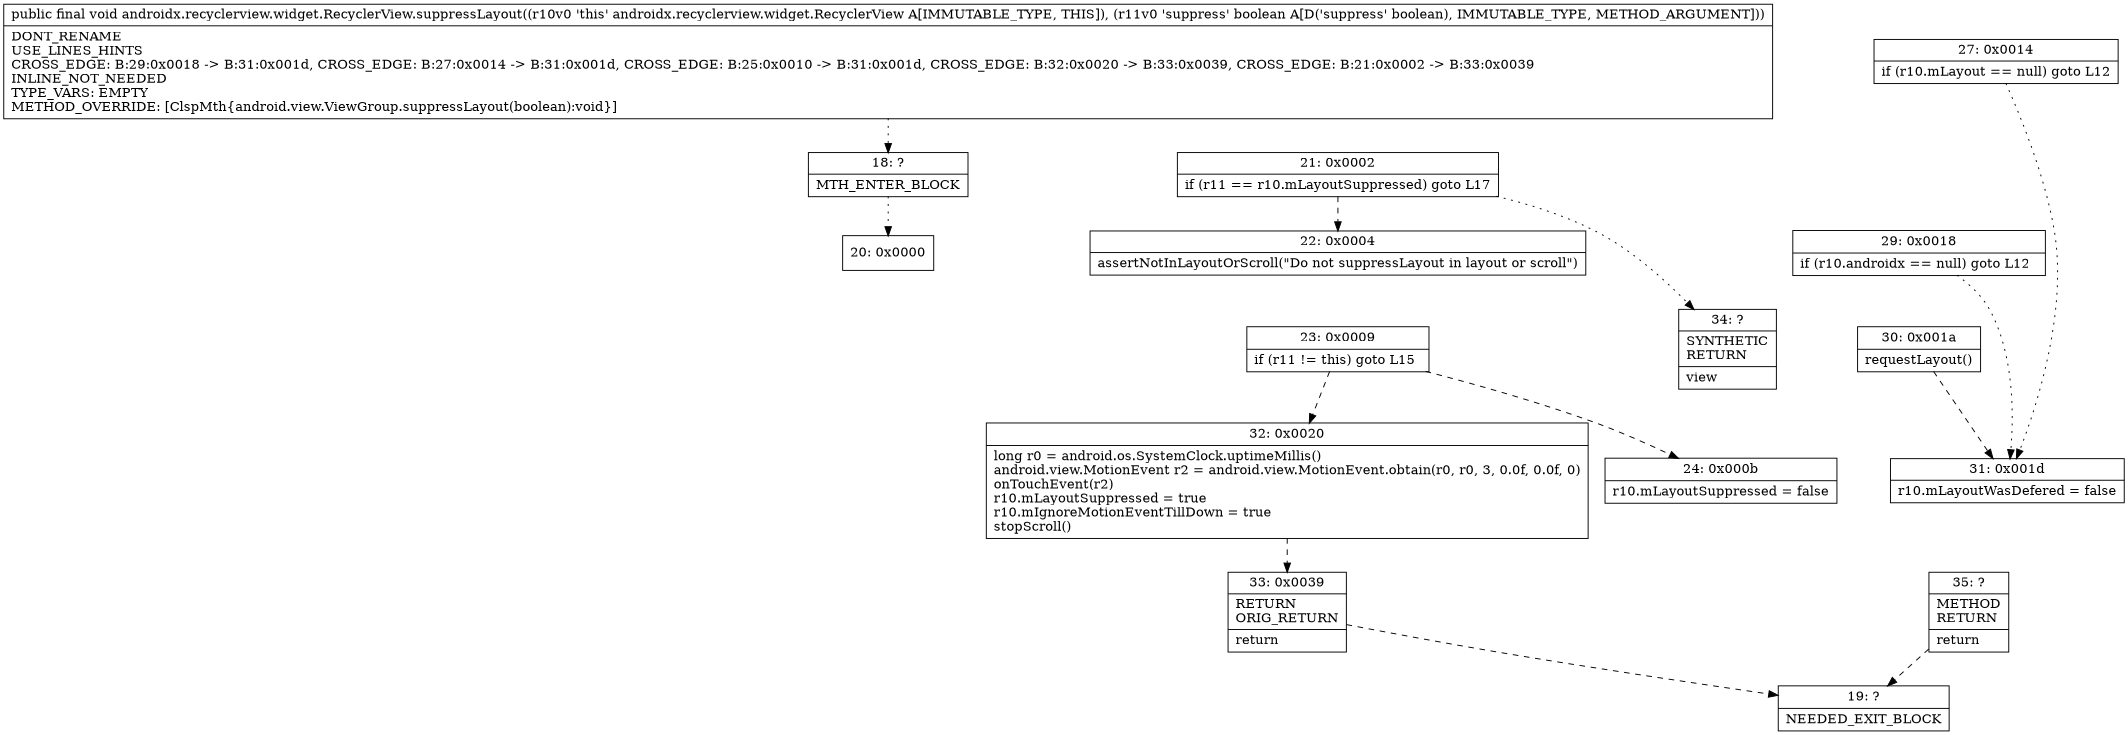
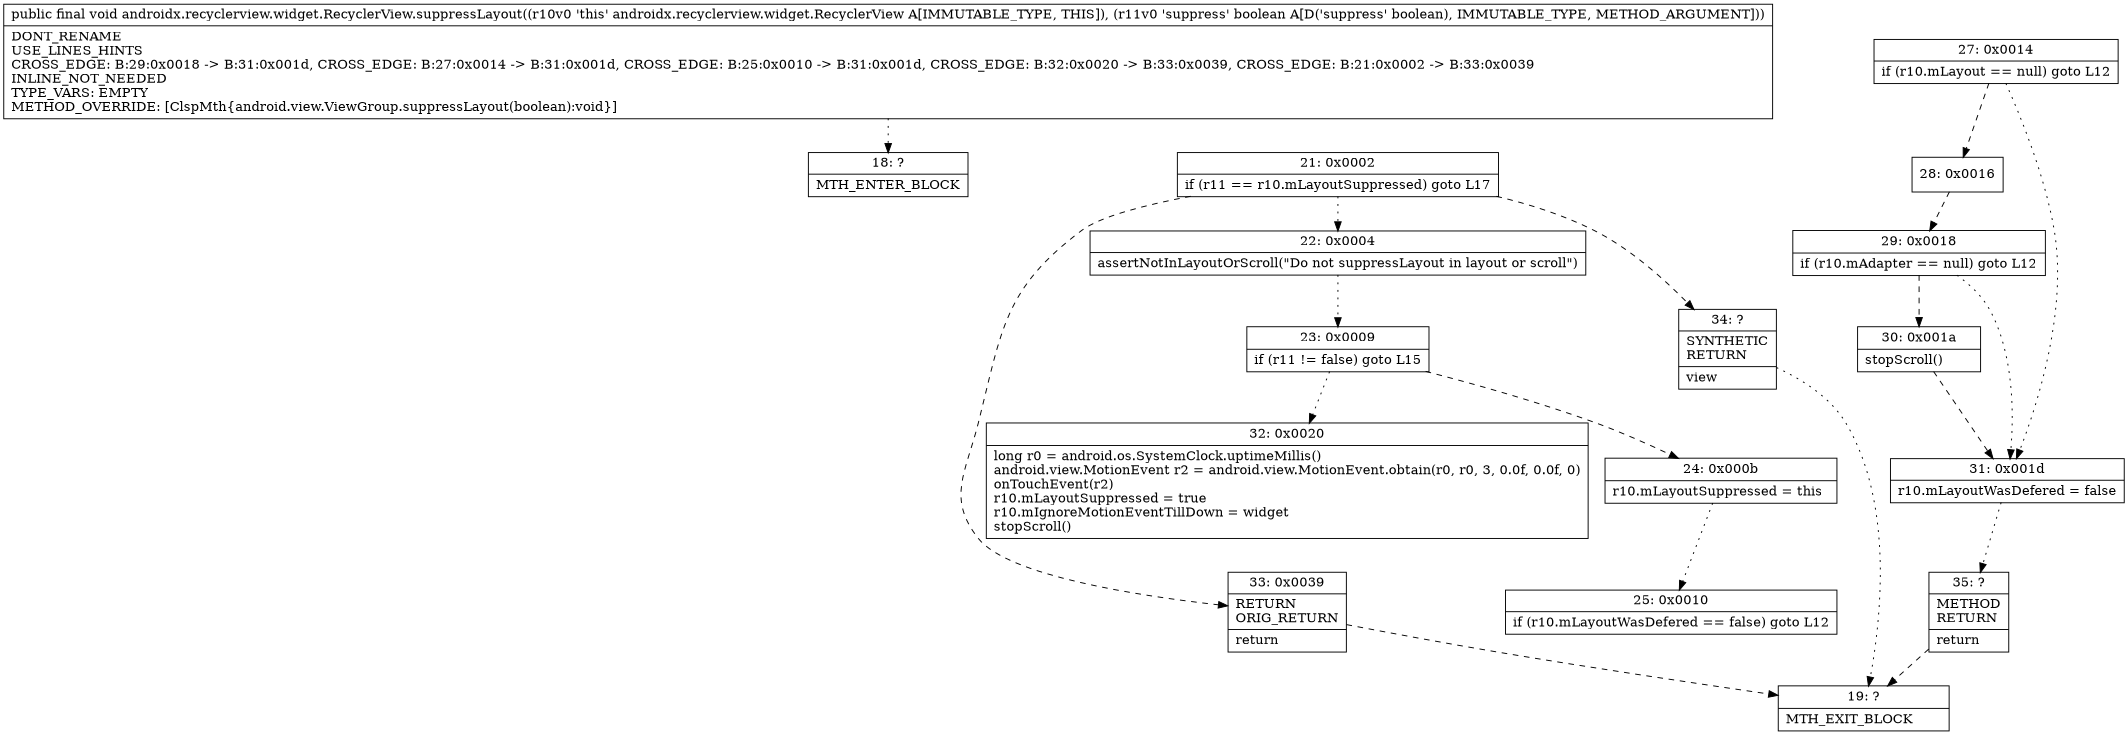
none -> (1958, 175)
(1338, 209) -> (1338, 209)
(1601, 234) -> (1601, 234)
(888, 253) -> none
(1915, 264) -> (1919, 264)
none -> (1338, 296)
none -> (1919, 296)
(1335, 360) -> (1338, 360)
(1919, 360) -> (1904, 360)
(1321, 393) -> (1321, 393)
(1721, 492) -> (1718, 492)
none -> (1874, 503)
(1133, 513) -> (1142, 513)
none -> (1992, 533)
(1287, 550) -> (974, 439)
none -> (1671, 612)
(1864, 719) -> (1850, 719)
